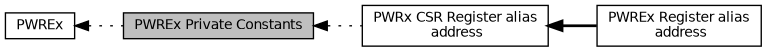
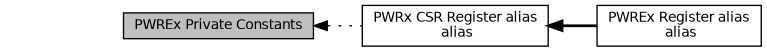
(40, 26) -> none
(455, 26) -> (455, 26)
(679, 26) -> (679, 26)
